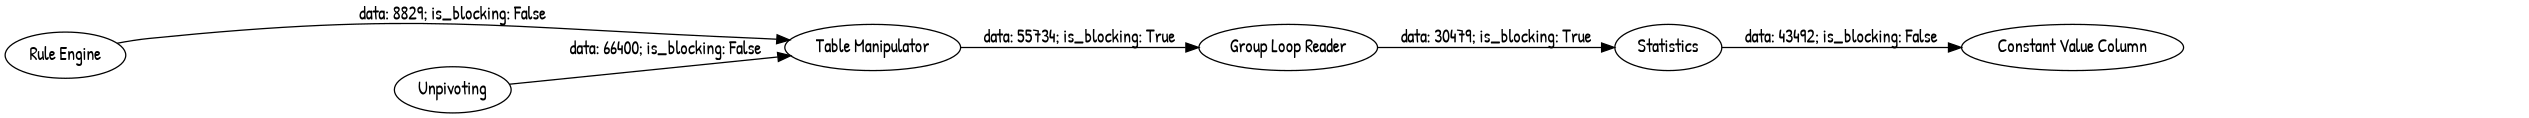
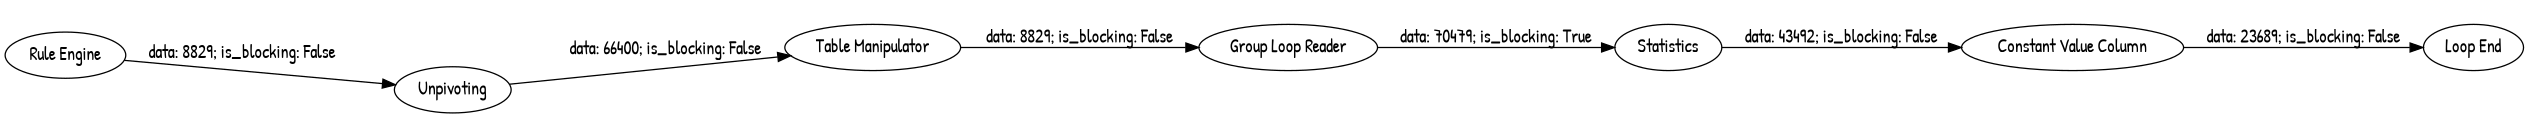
(447, 24) -> (253, 72)
(1080, 38) -> (1080, 38)
(1496, 38) -> (1496, 38)
none -> (2473, 47)
